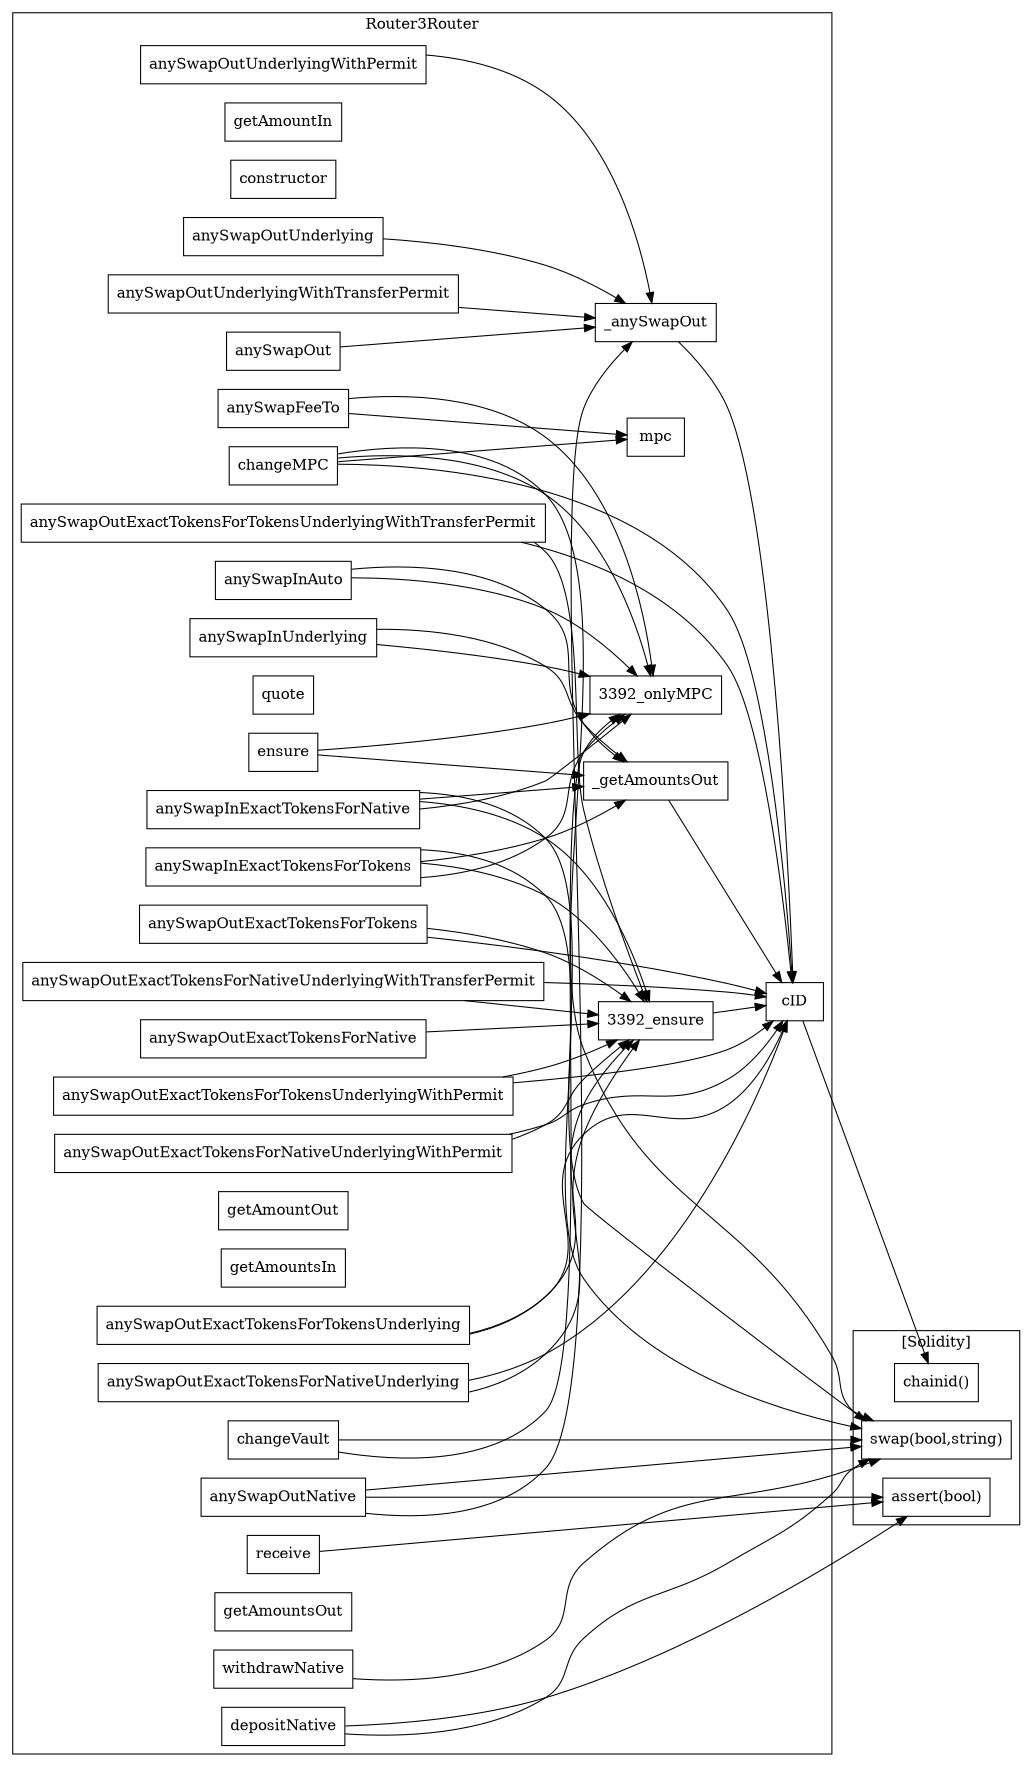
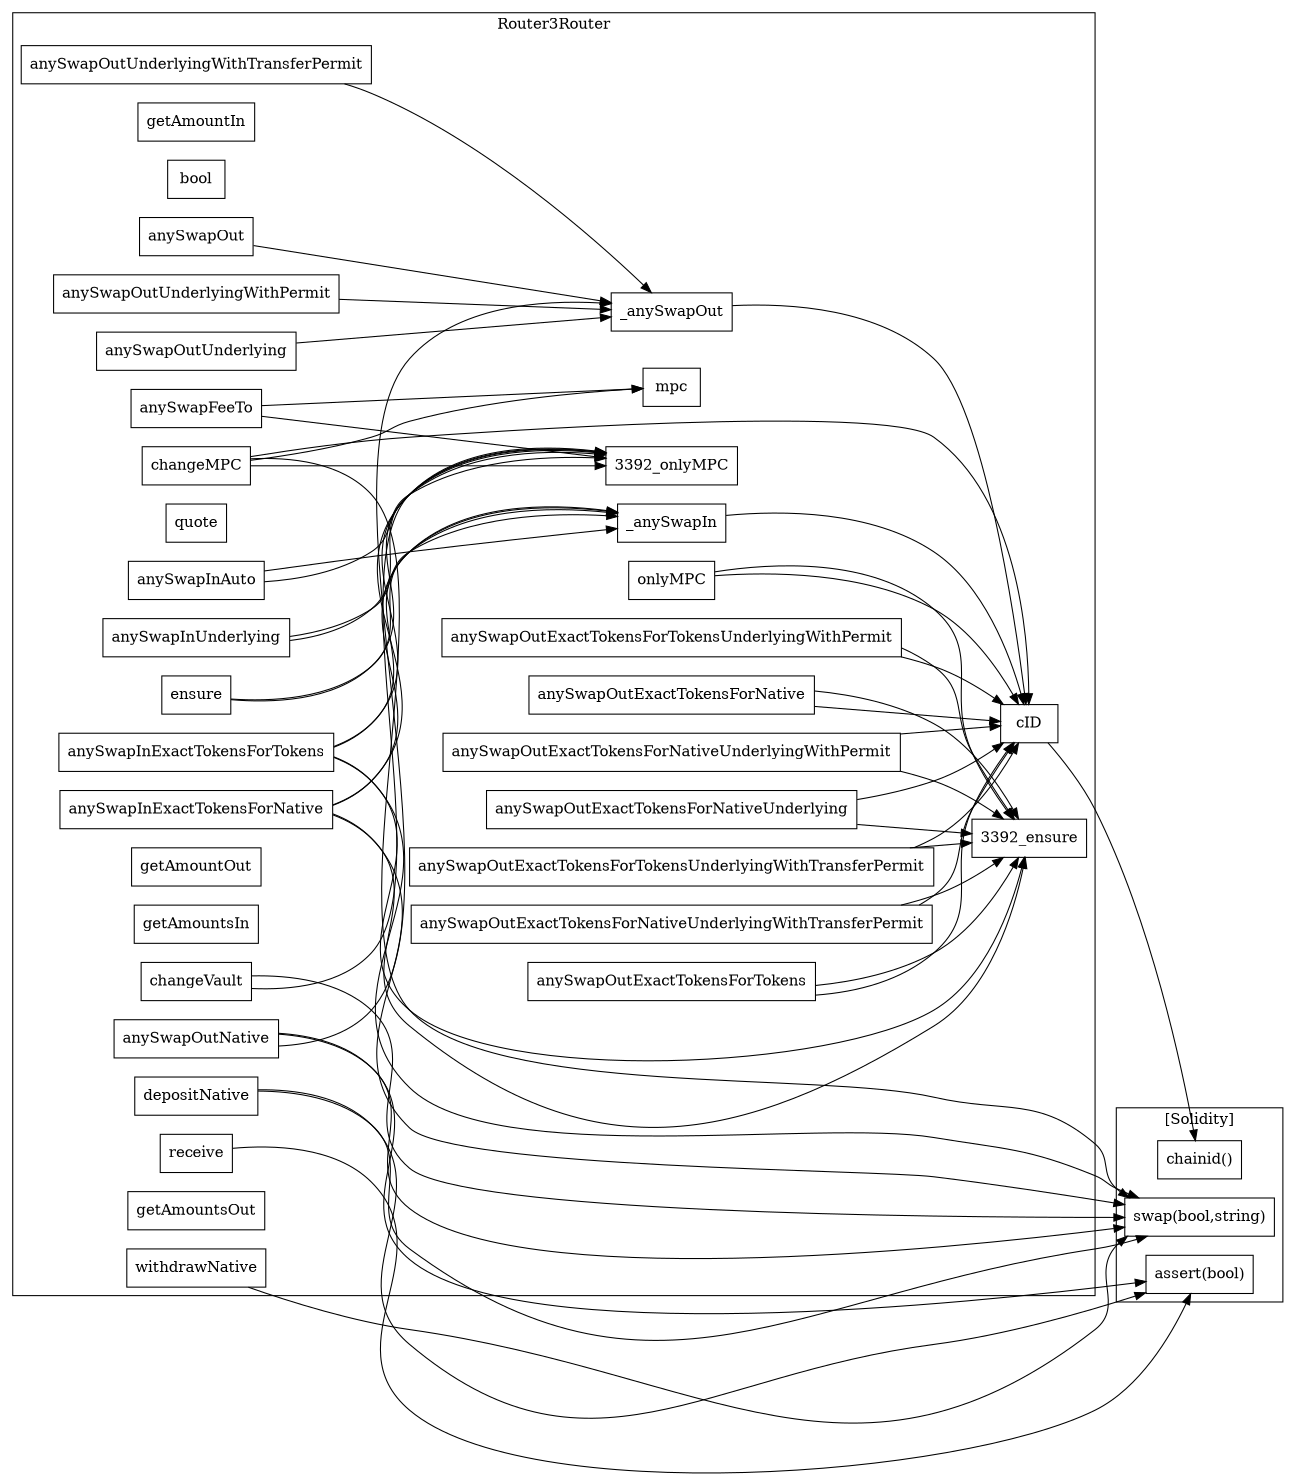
(283, 179) -> (196, 179)
(656, 781) -> (672, 523)
(734, 1010) -> (889, 712)
(283, 1325) -> (672, 580)
